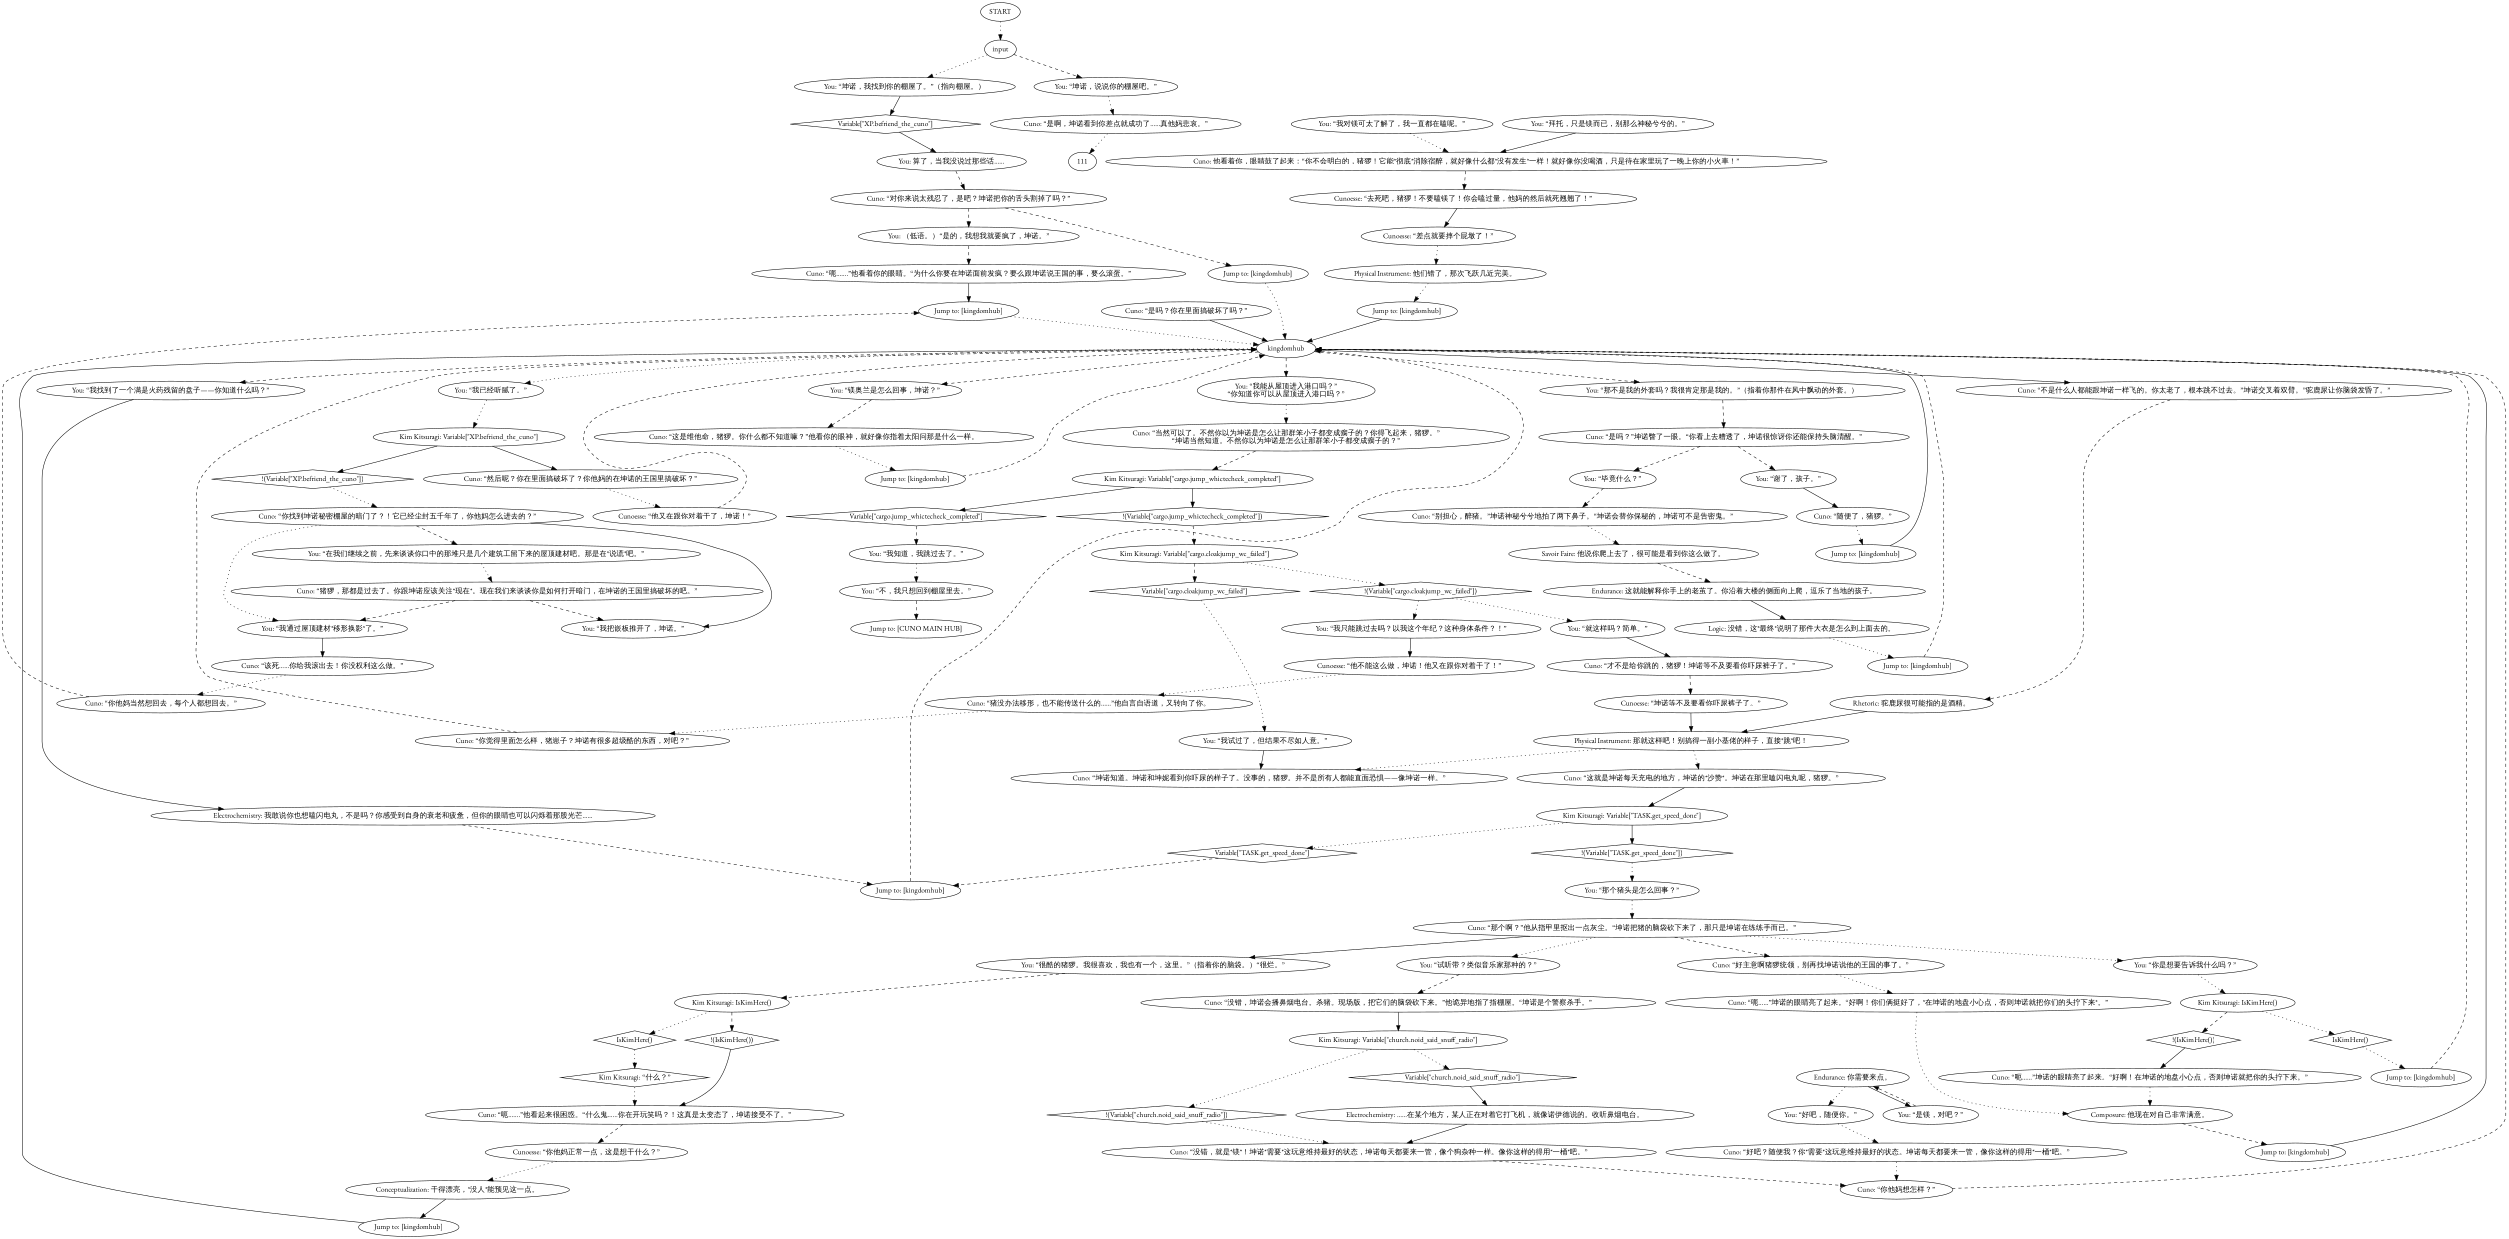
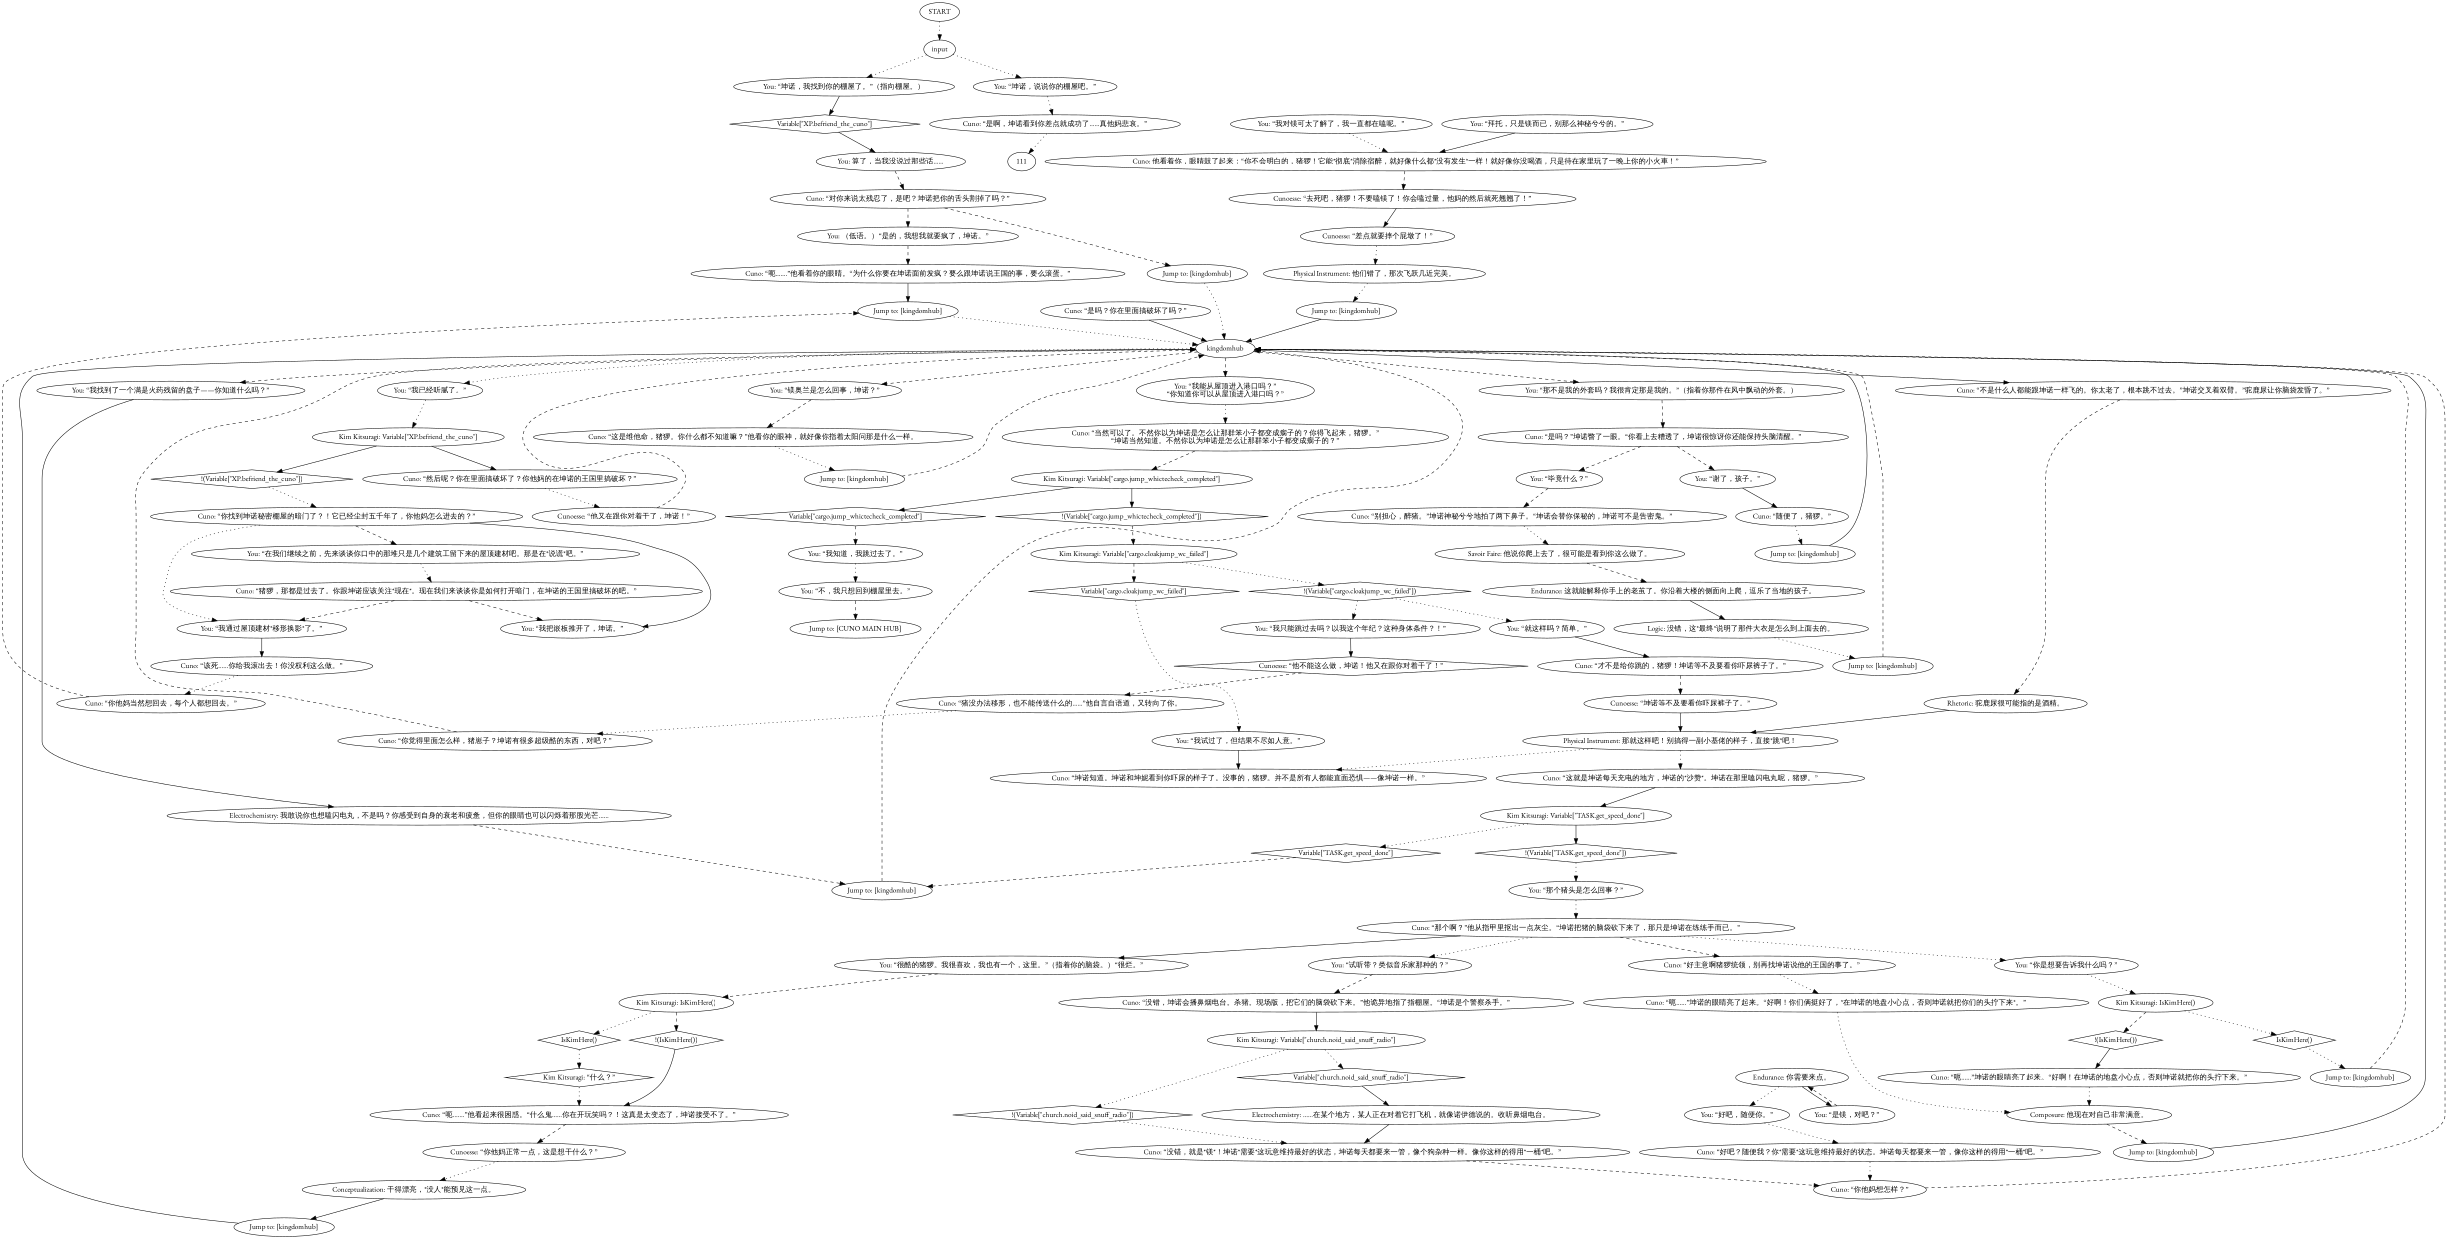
(1045, 65) -> (985, 65)
(1409, 666) -> (1351, 666)
(1258, 684) -> (1220, 683)
